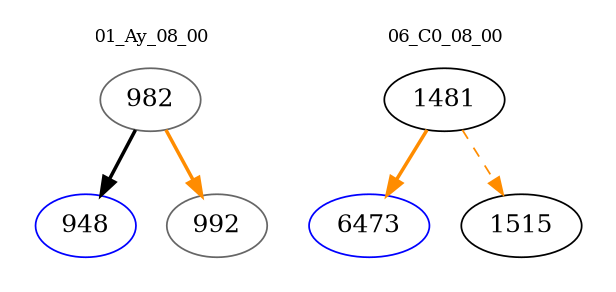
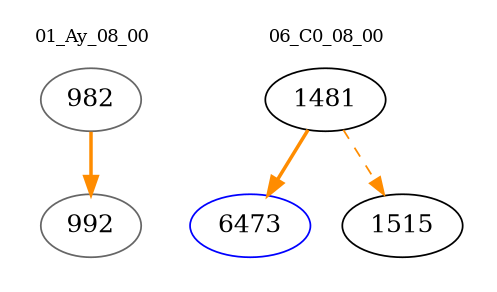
(86, 226) -> none
